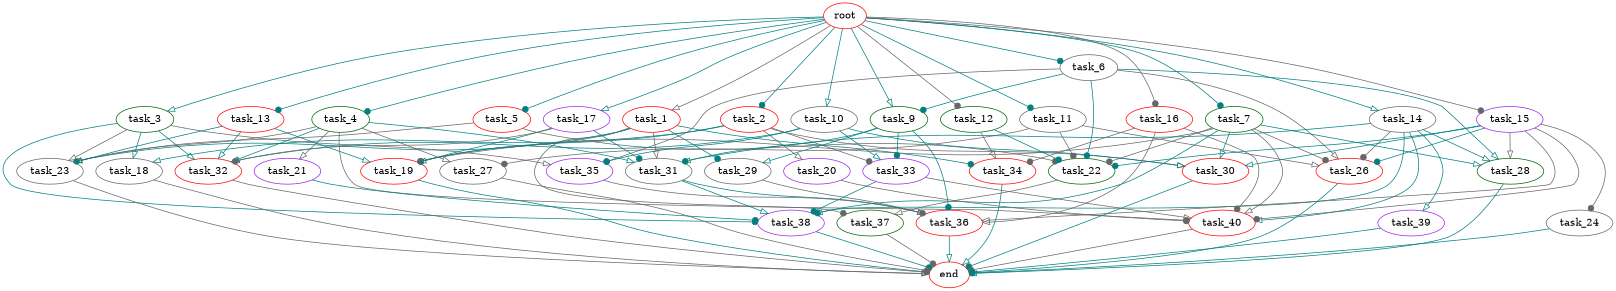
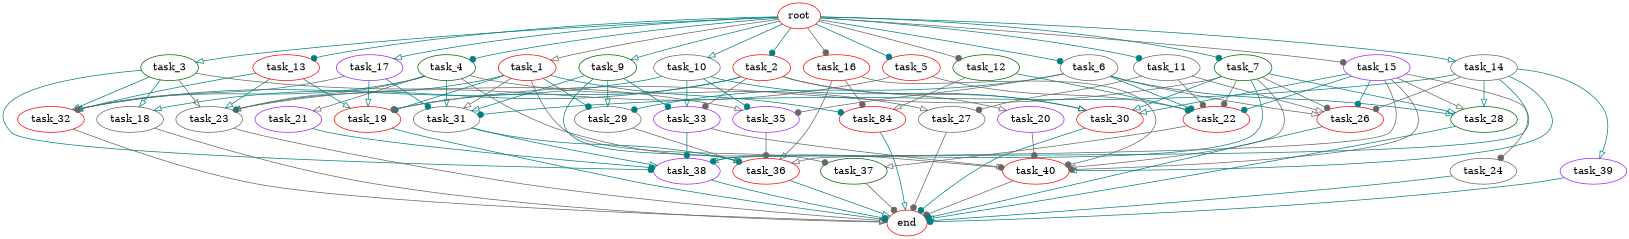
(1001, 88) -> (850, 90)
(1003, 171) -> (873, 119)
(1082, 171) -> (1216, 119)
